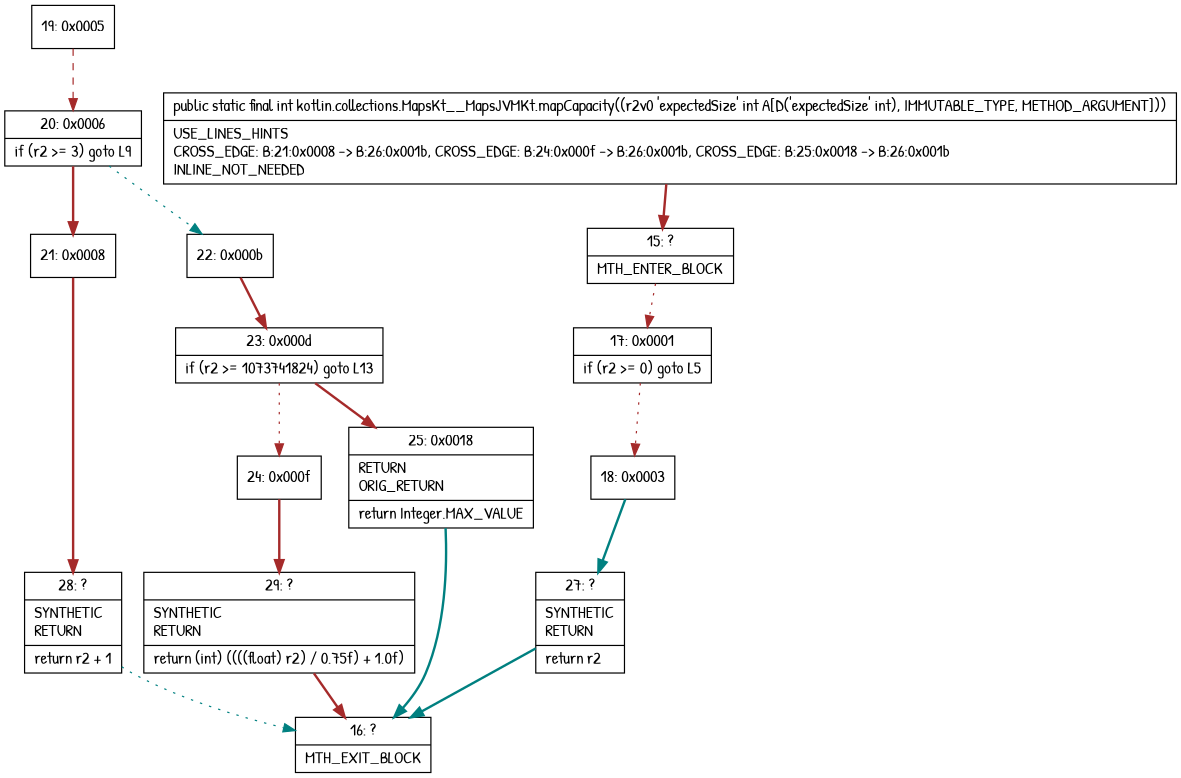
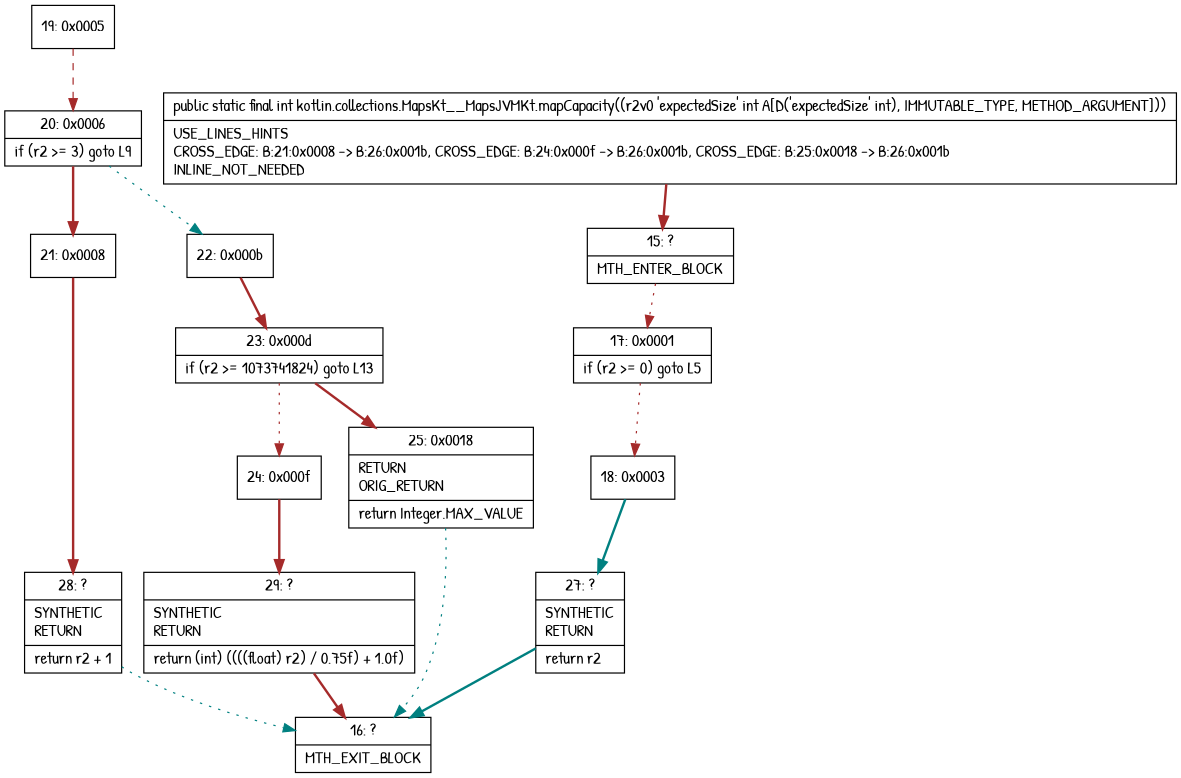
(440, 623) -> (440, 623)
